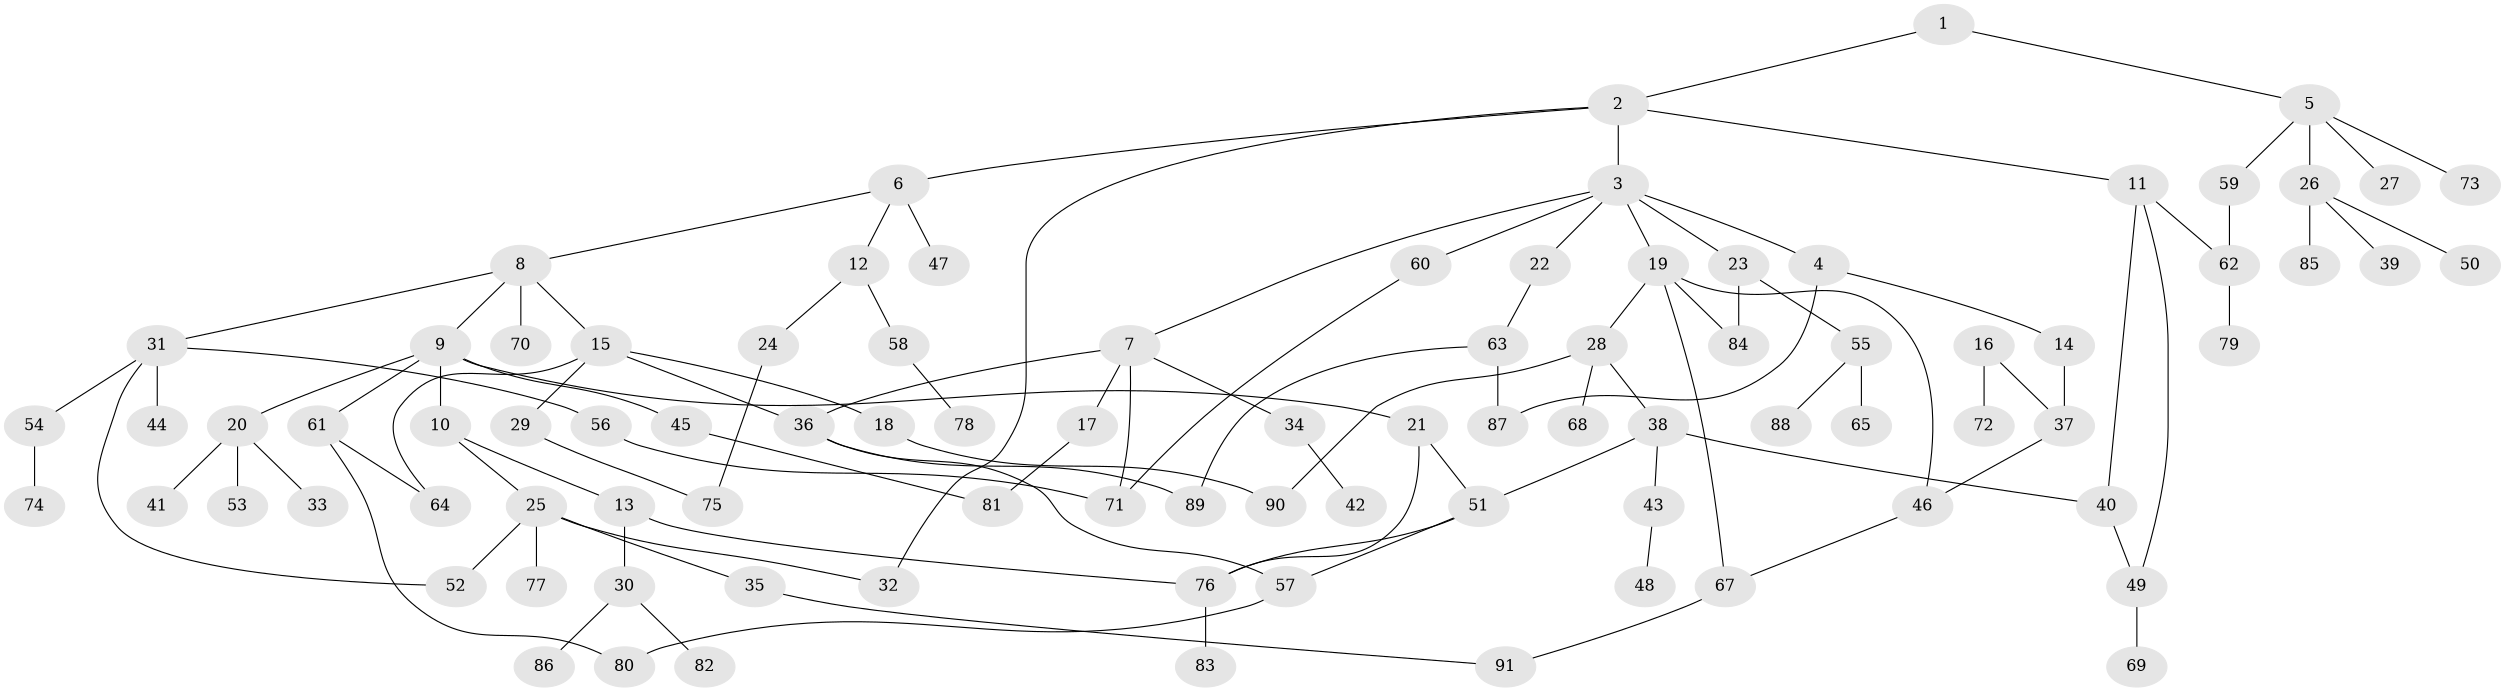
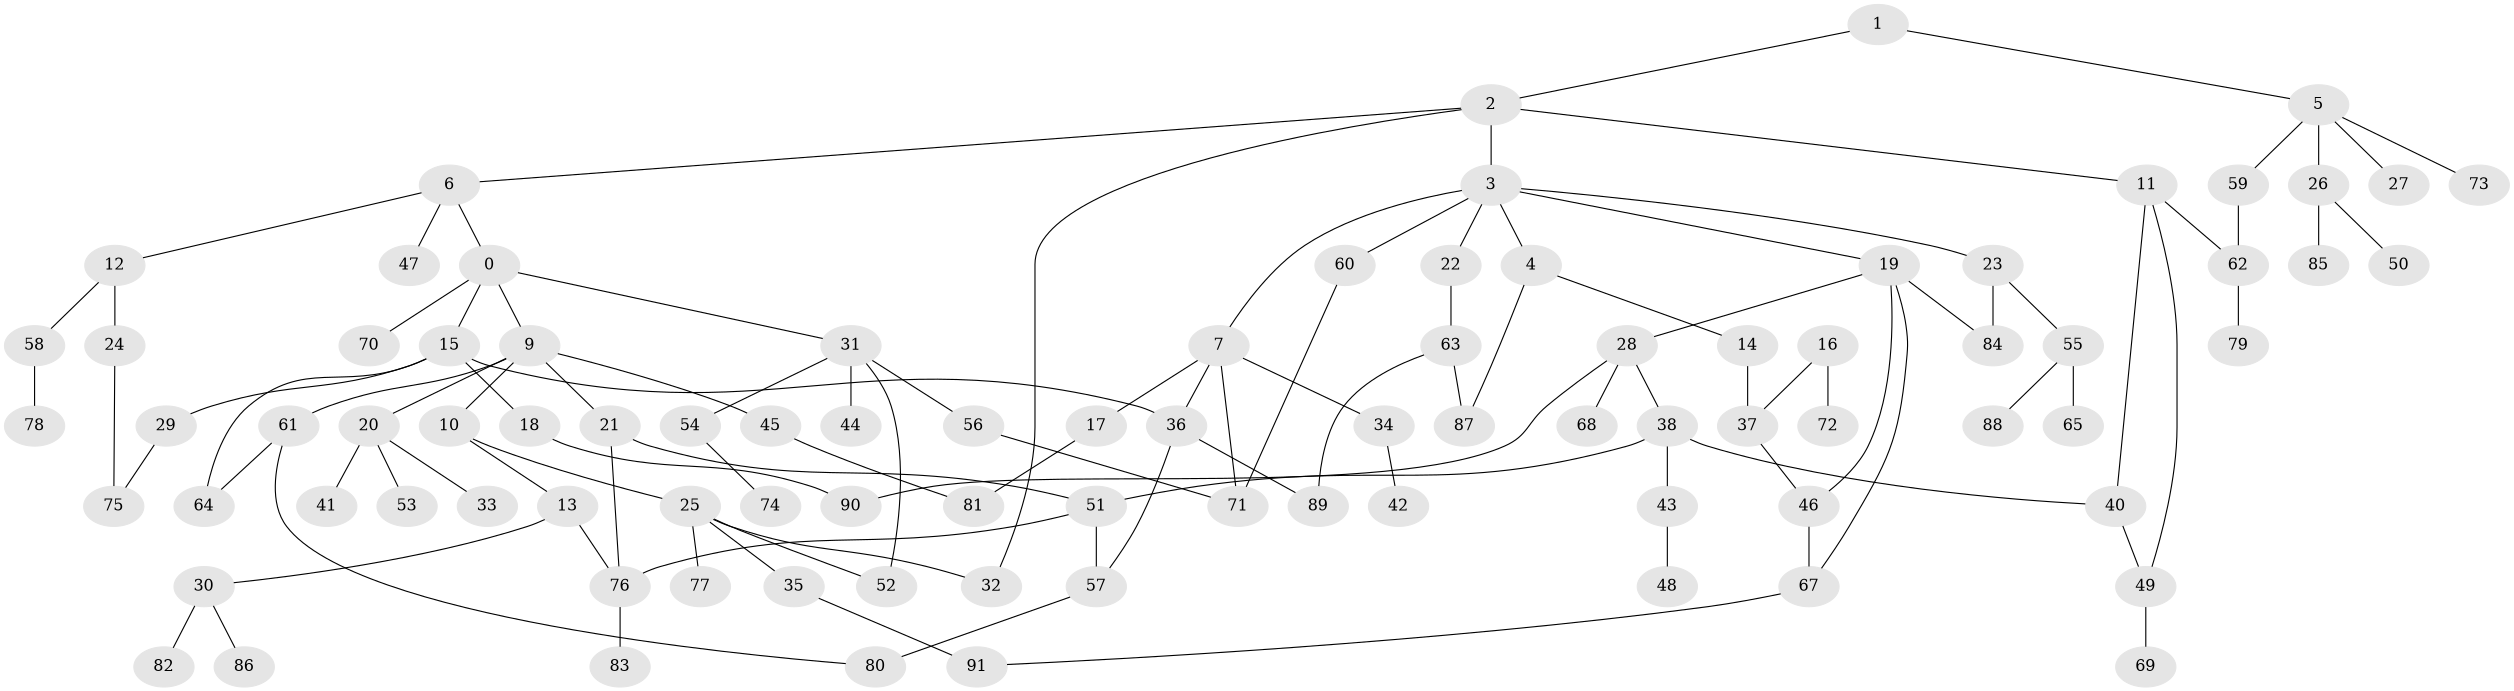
(521, 265) -> (490, 265)
(2390, 265) -> none
